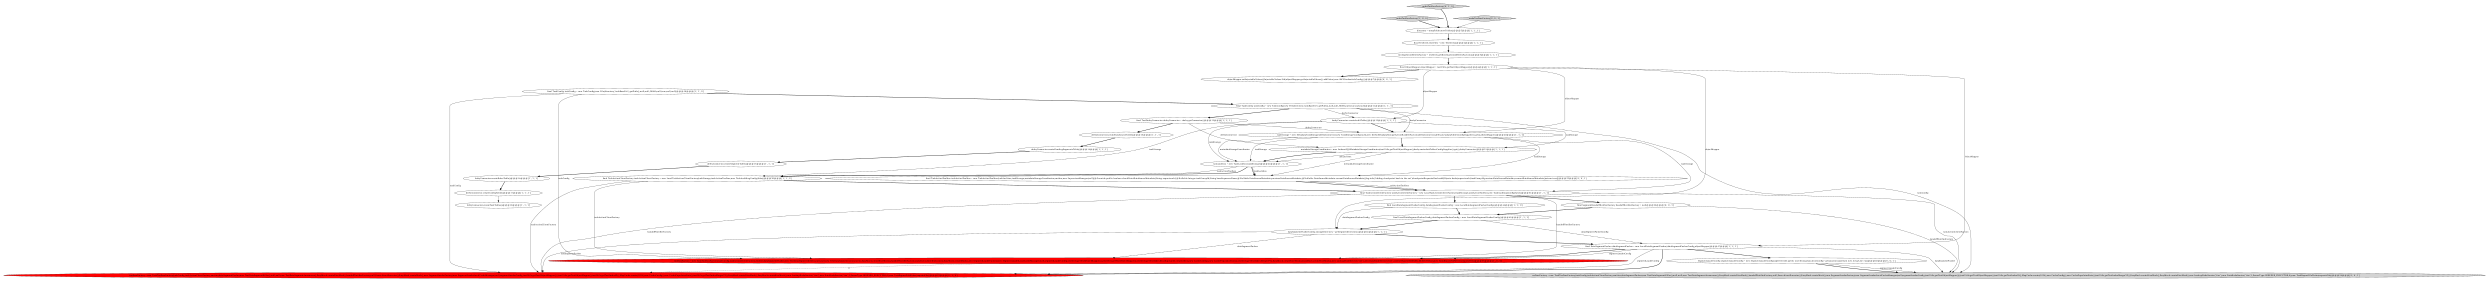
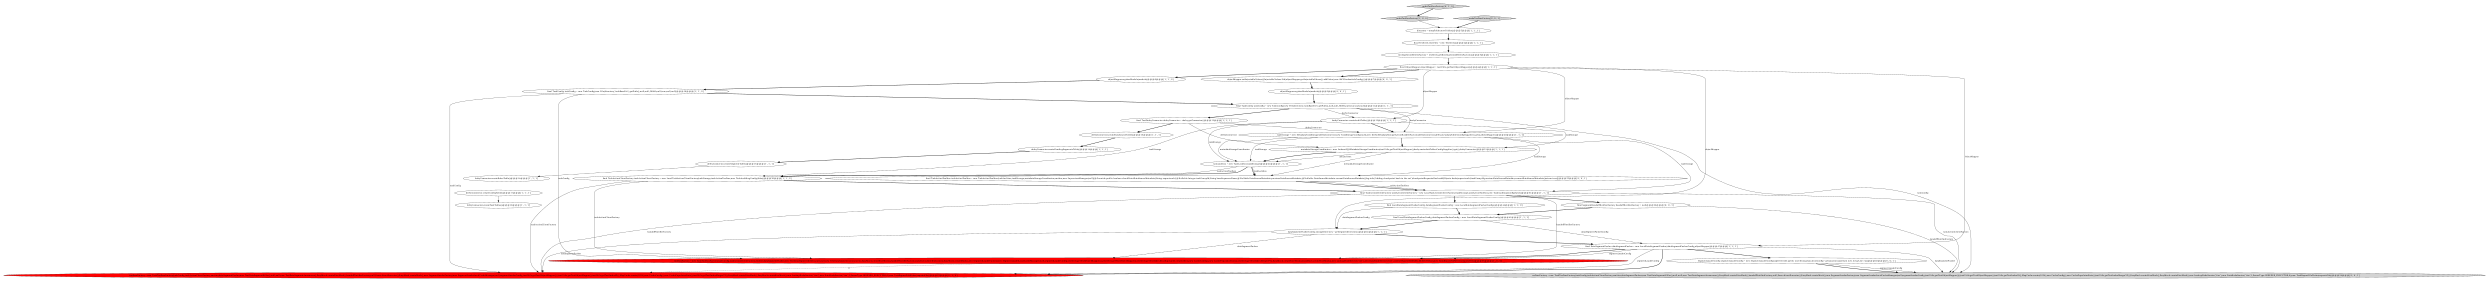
(1446, 17) -> (1426, 12)
(1429, 24) -> (1429, 24)
(1468, 24) -> (1468, 24)
none -> (1141, 79)
none -> (1313, 92)
(624, 171) -> (624, 171)
(503, 185) -> none
